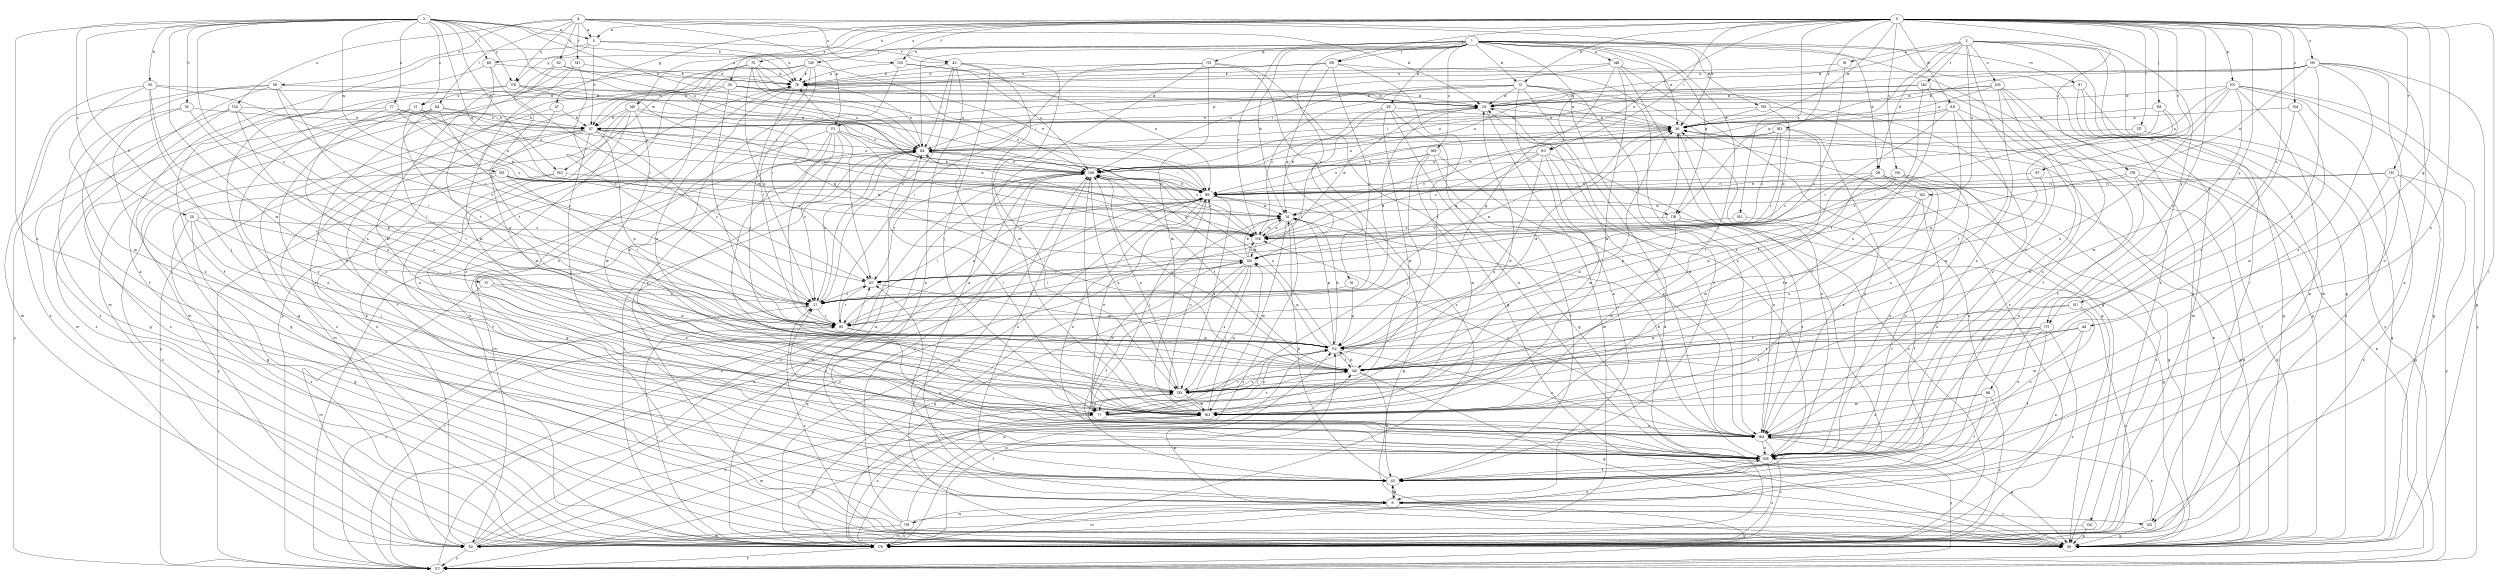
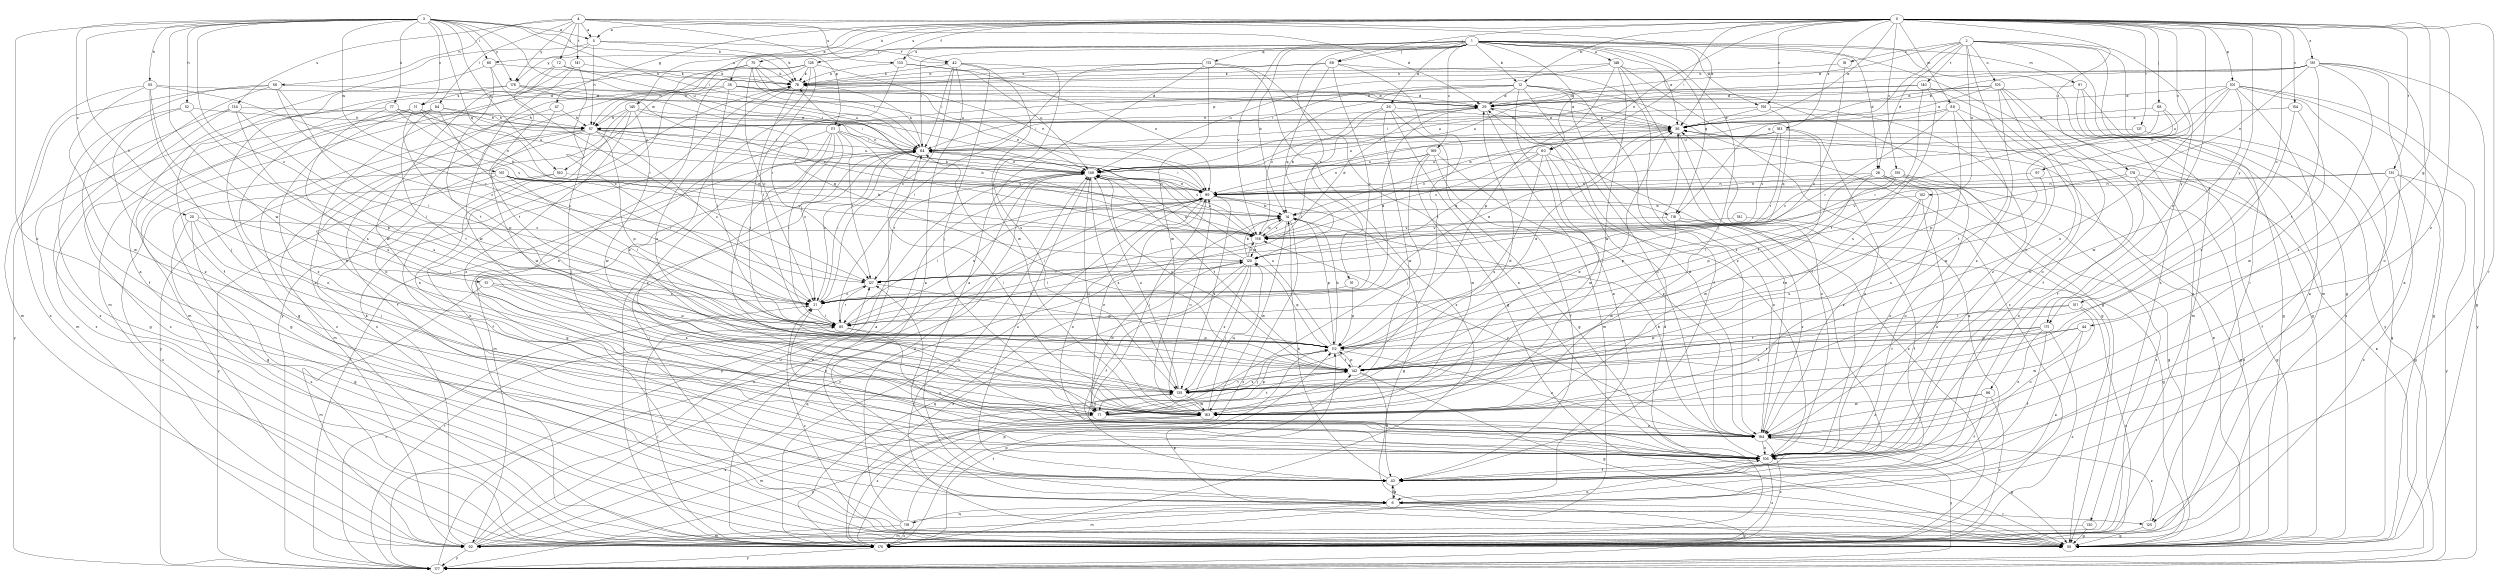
(559, 63) -> (559, 63)
(1802, 104) -> (1800, 28)
none -> (683, 235)
